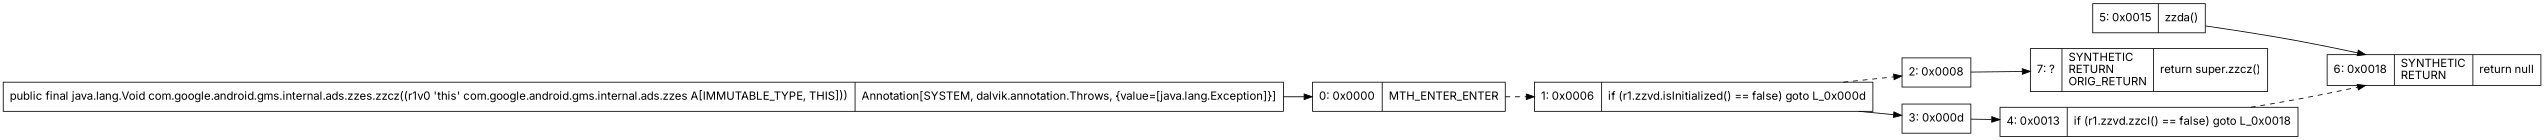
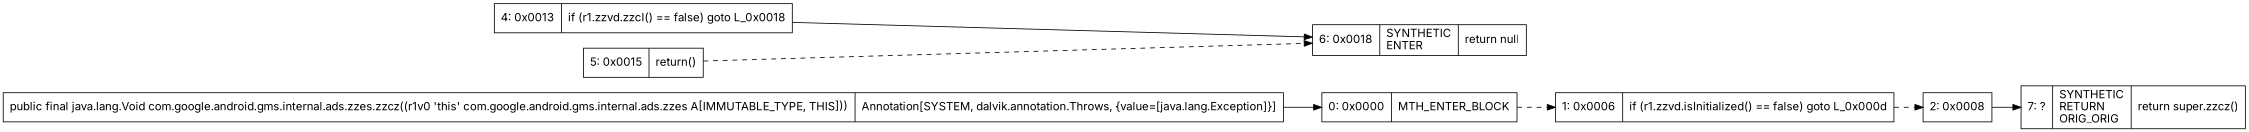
(2182, 18) -> (676, 62)
(2282, 38) -> (1004, 52)
(2424, 76) -> (1405, 46)
(2108, 82) -> (2089, 119)
(1444, 96) -> (1454, 107)
(2304, 98) -> (1048, 30)
(1936, 119) -> none
